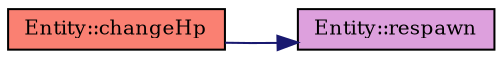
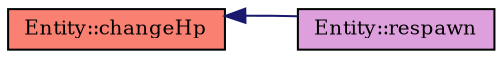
(251, 43) -> (272, 16)
